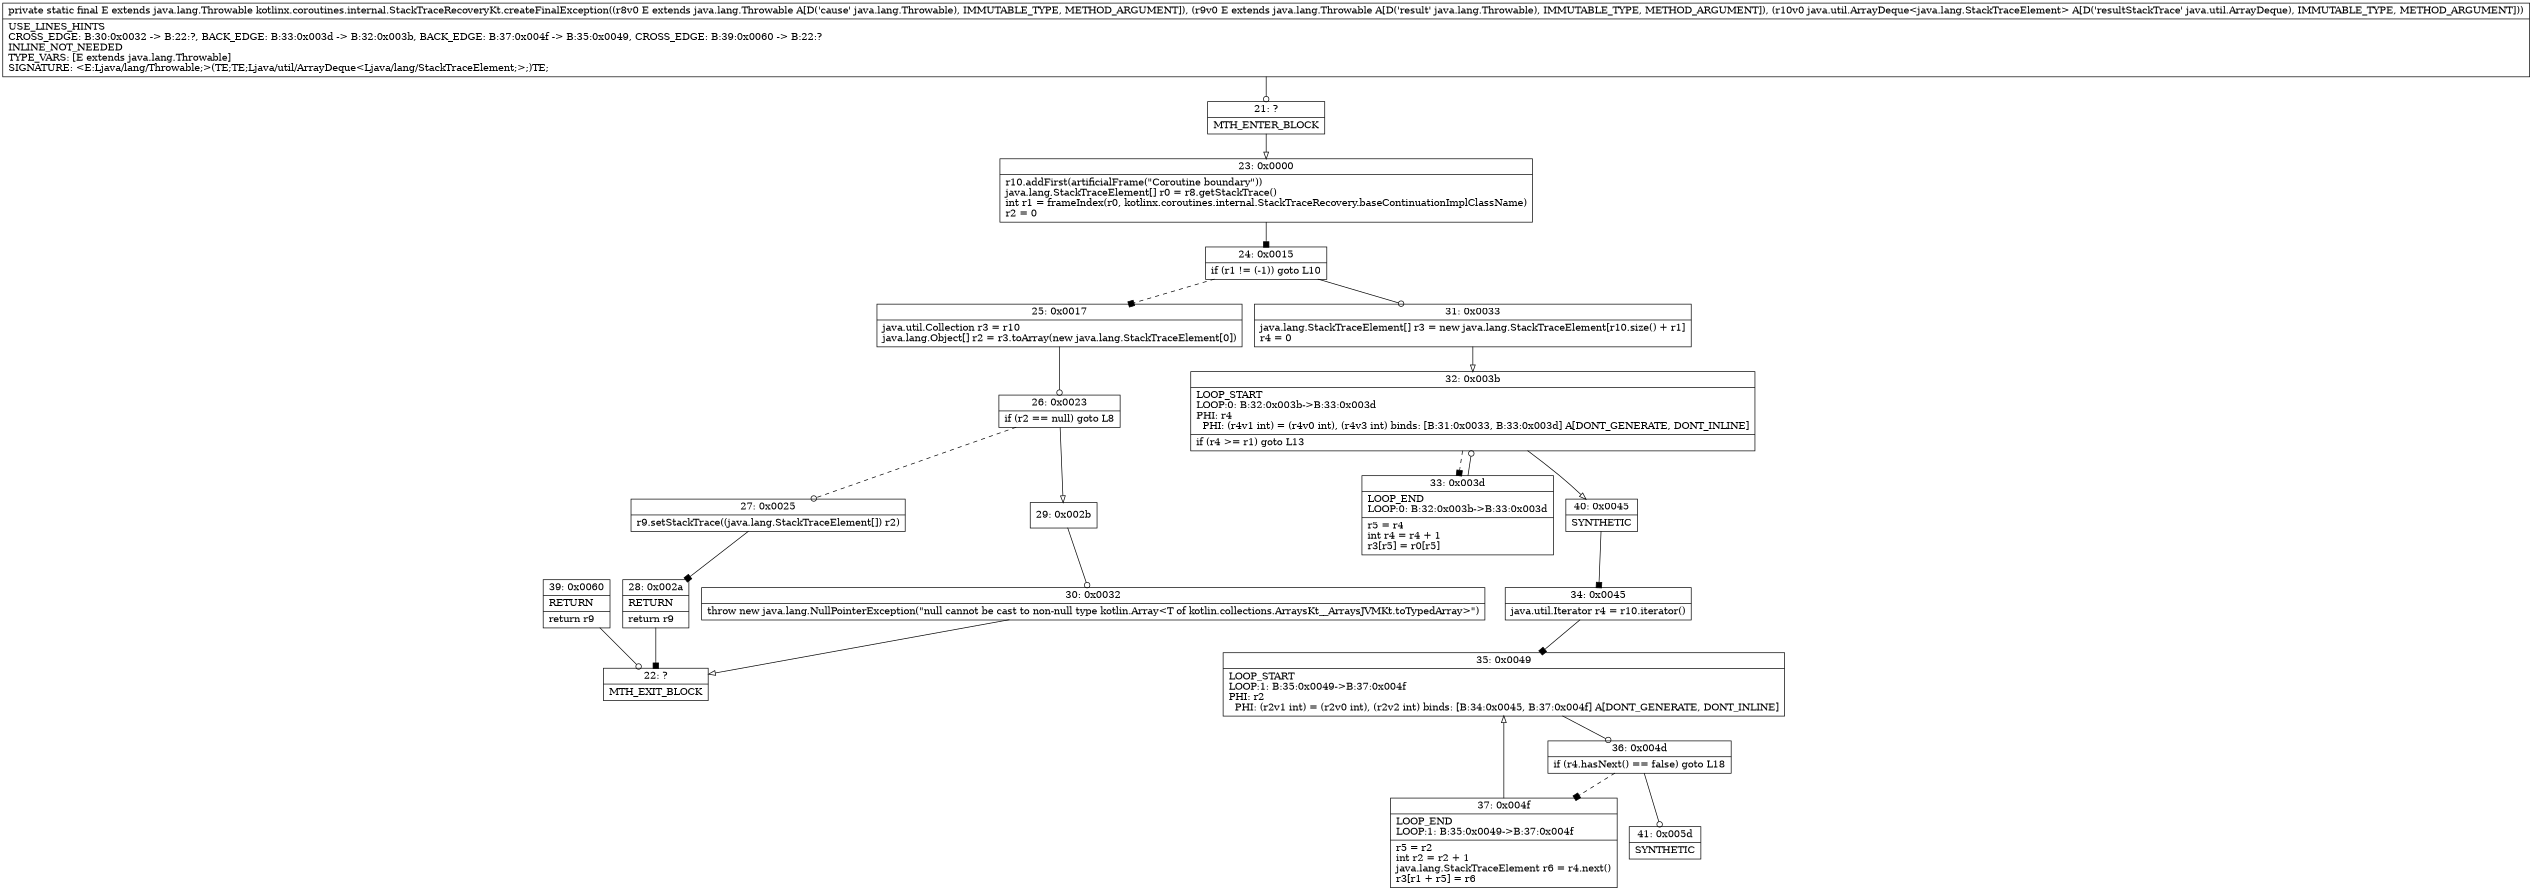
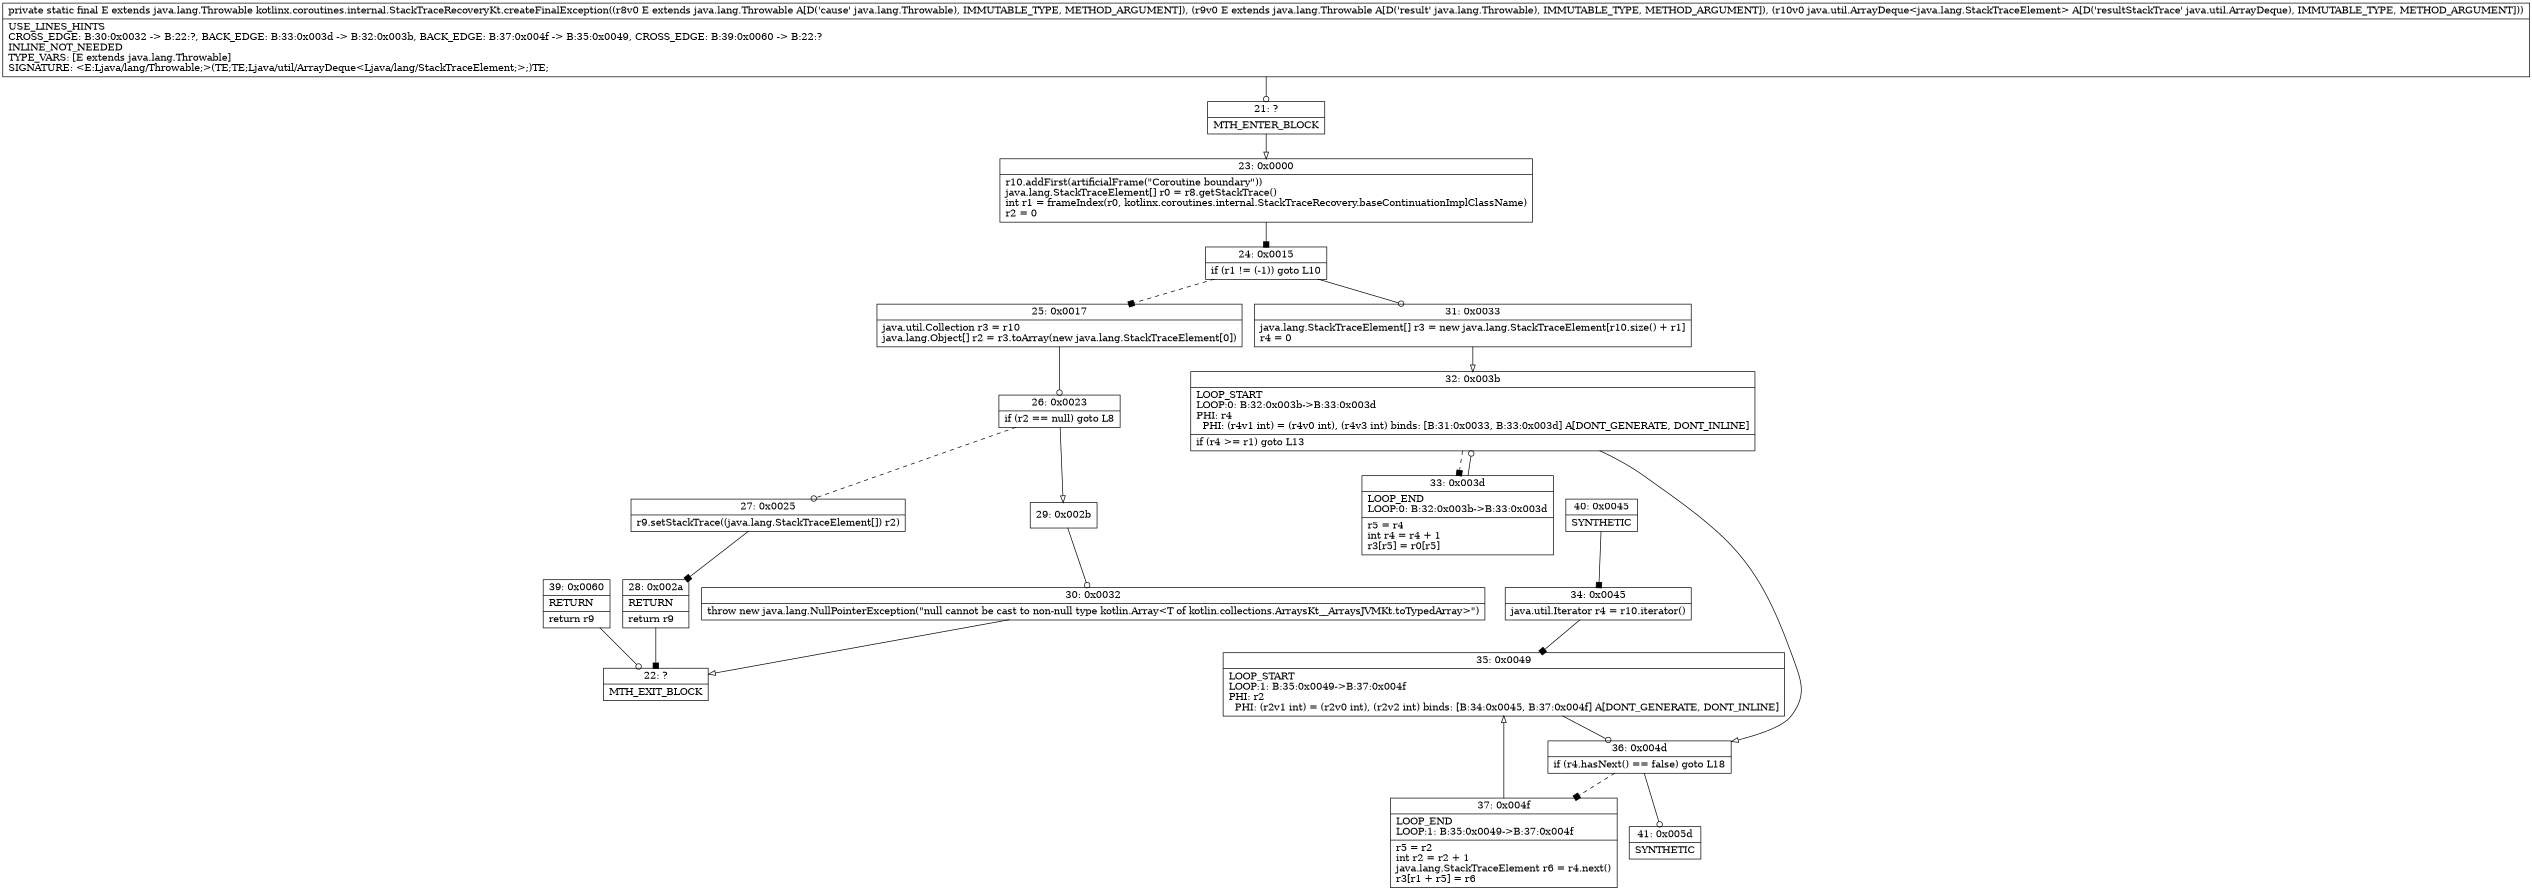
(1555, 472) -> (1757, 580)
